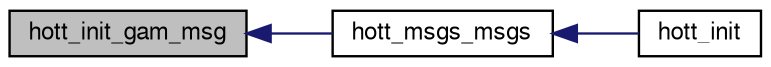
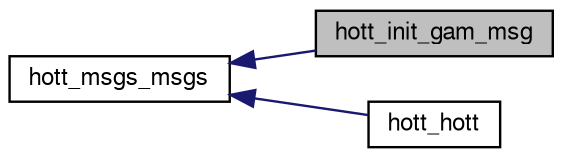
(302, 34) -> (285, 55)
(700, 34) -> (434, 124)
